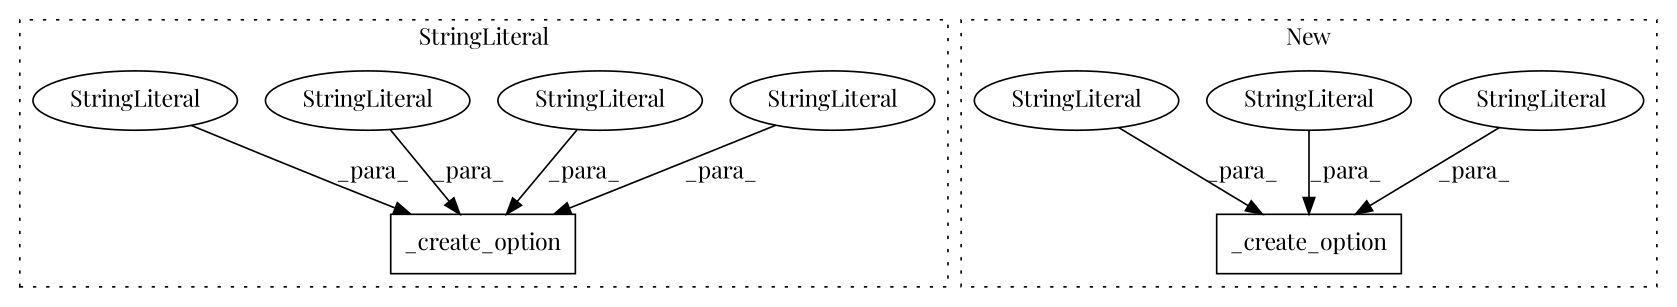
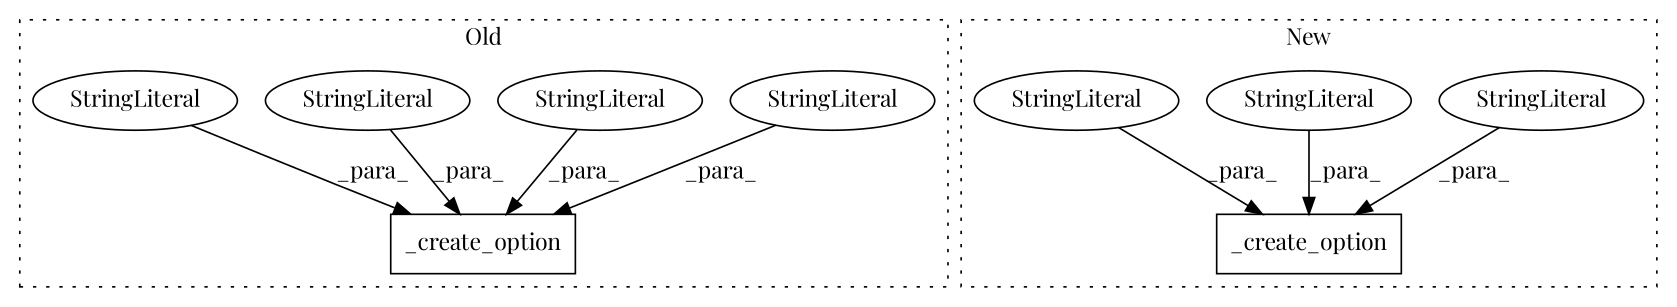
(484, 39) -> (484, 39)
